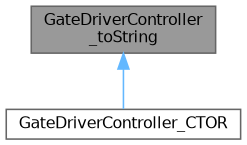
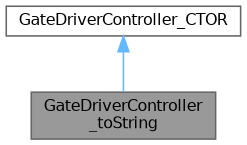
(123, 89) -> (123, 72)
